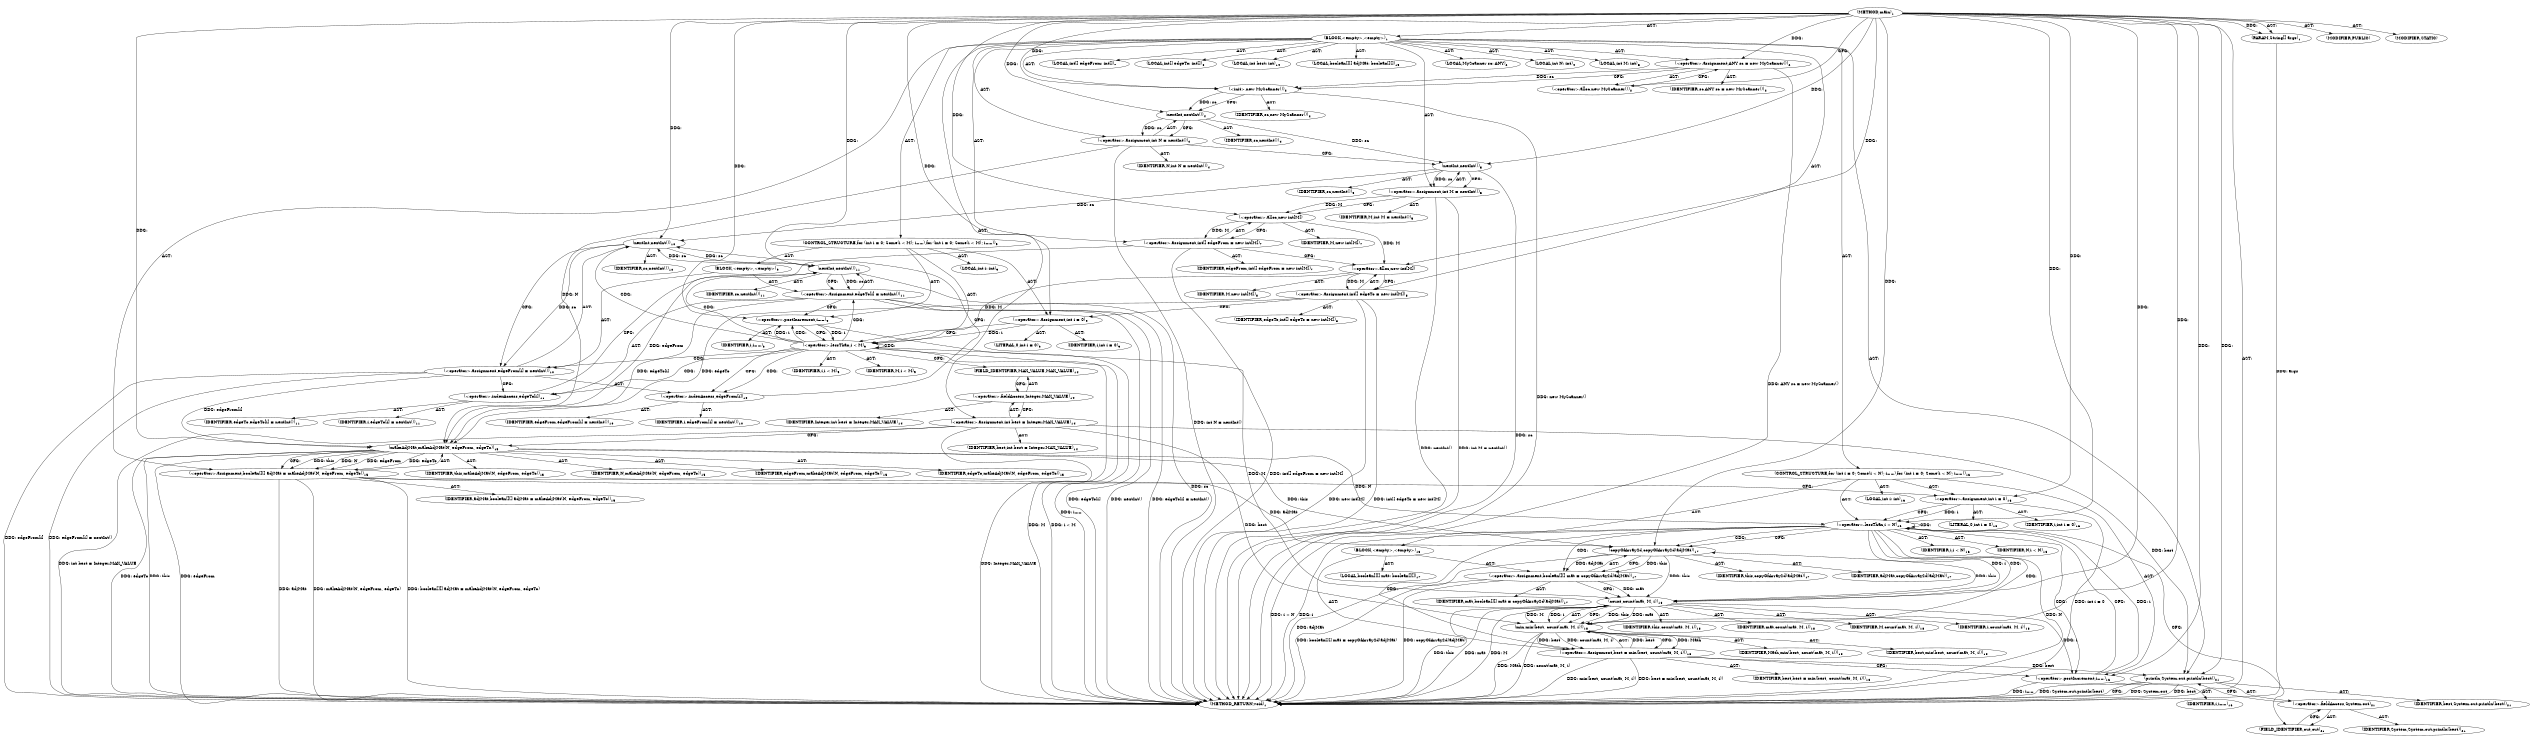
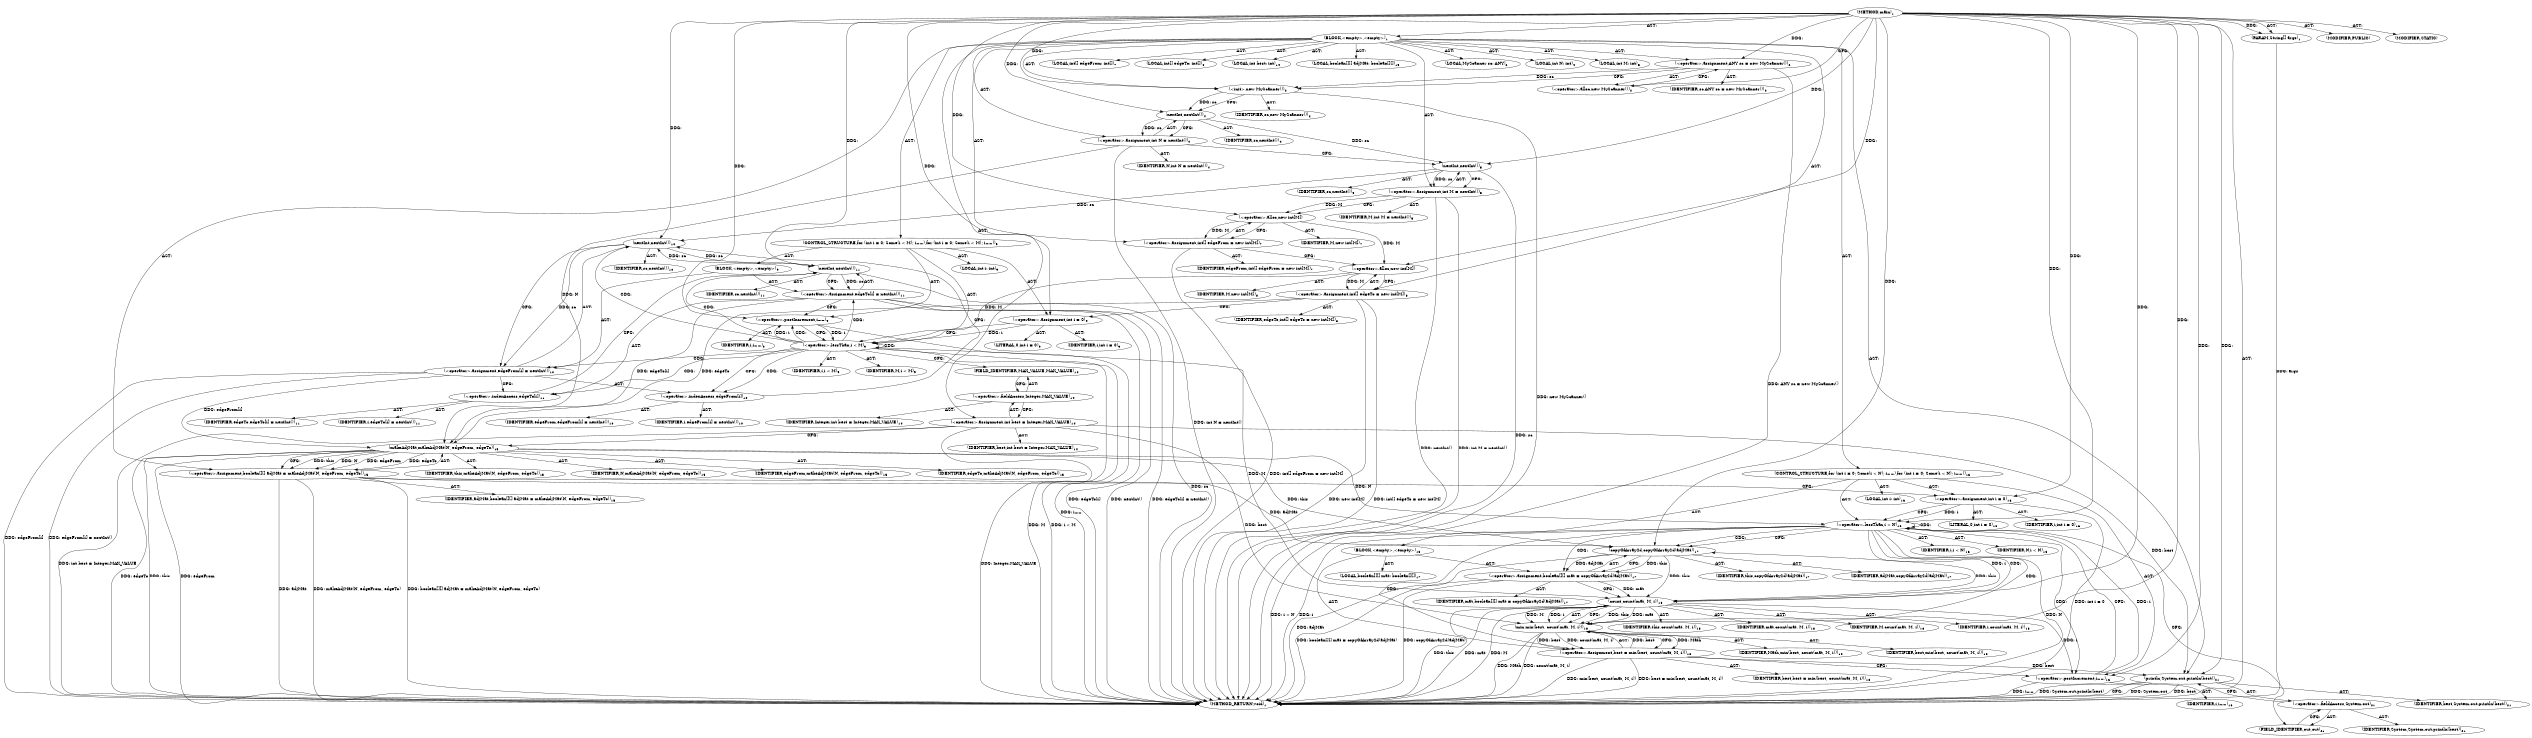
(678, 20) -> none
(776, 277) -> none
